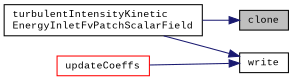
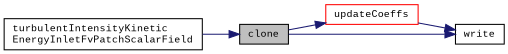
none -> (302, 27)
(196, 45) -> (367, 34)
